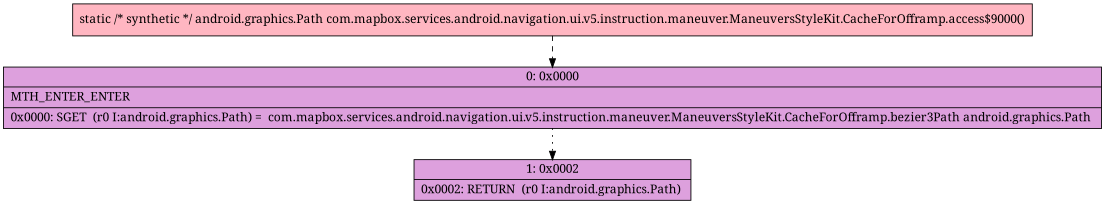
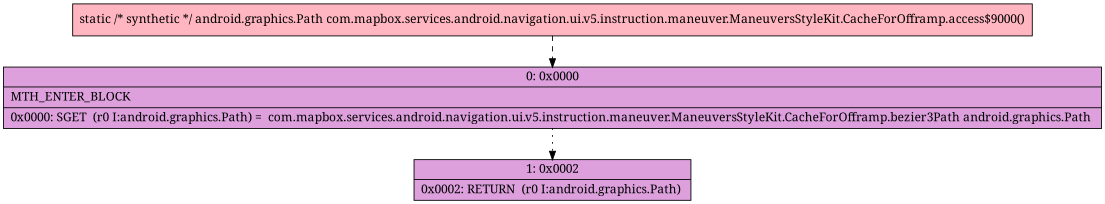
(71, 97) -> (71, 97)
